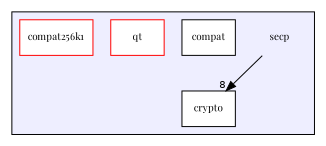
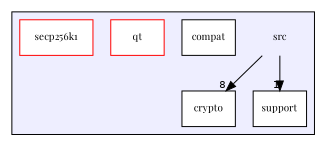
(56, 38) -> (56, 38)
(280, 38) -> (280, 38)
none -> (280, 109)
